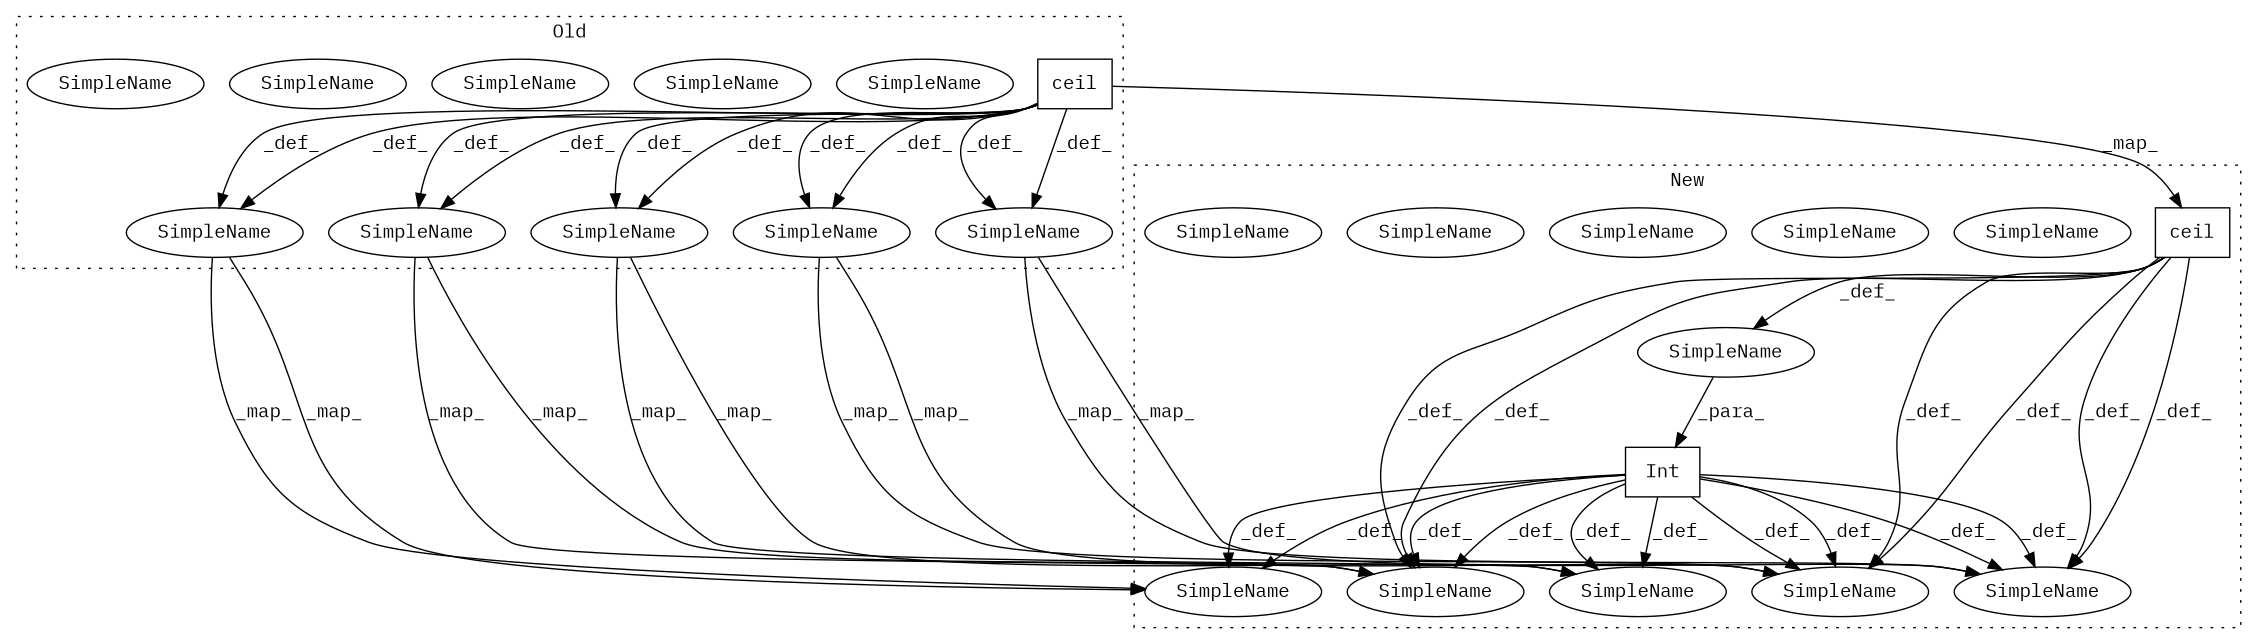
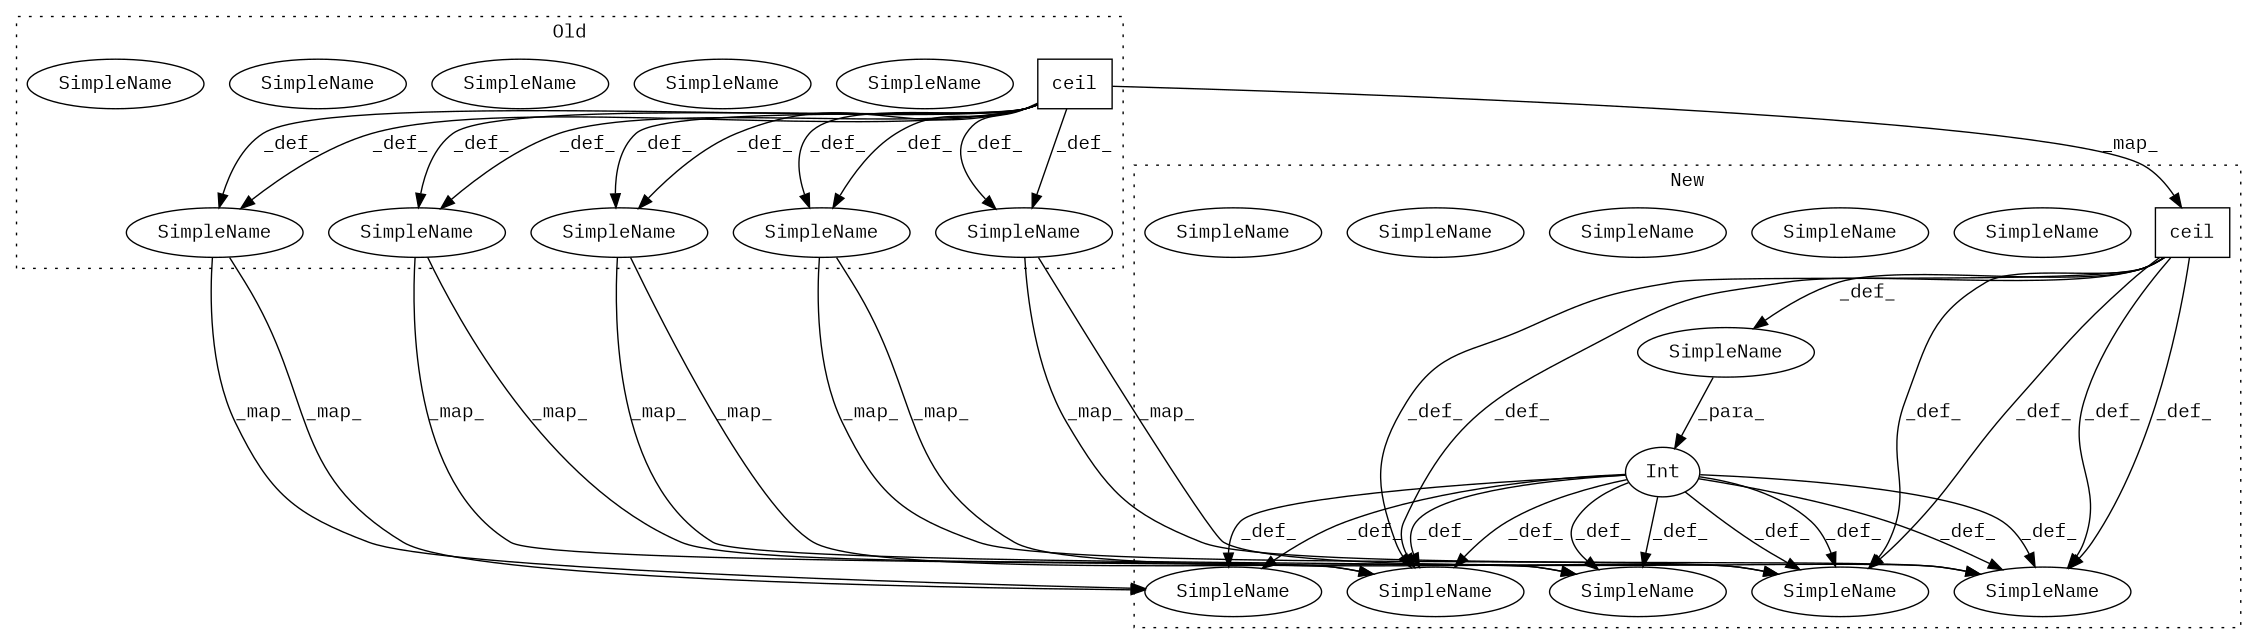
(1663, 472) -> (1663, 472)
